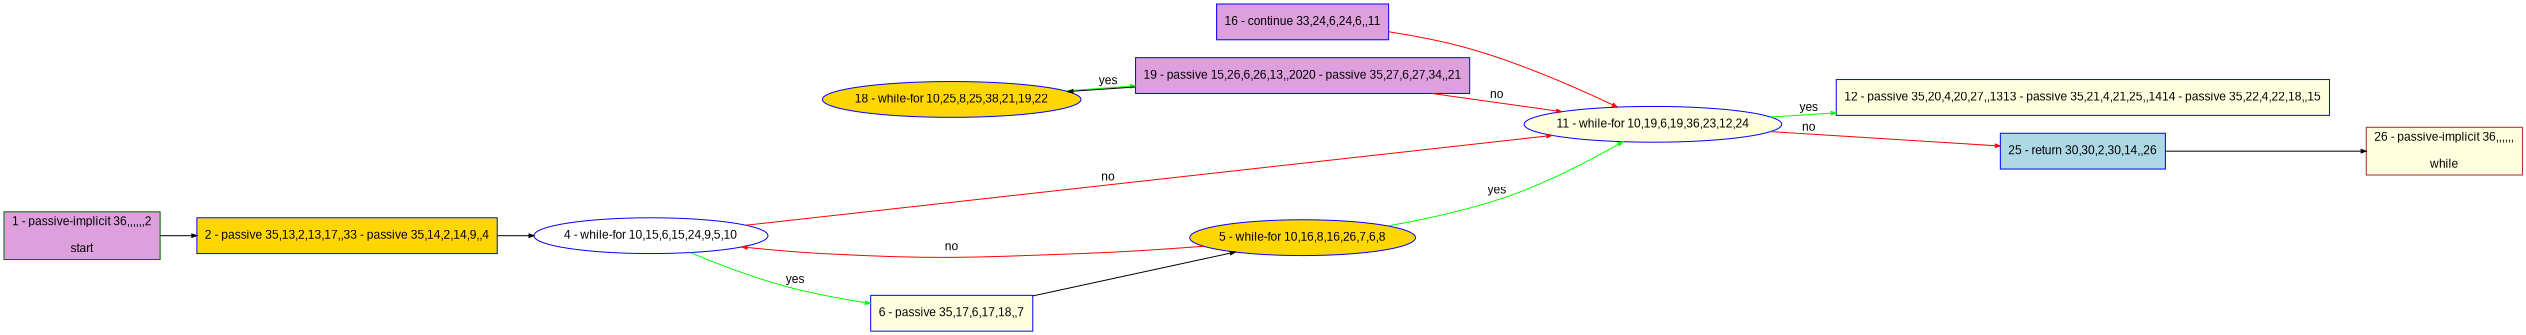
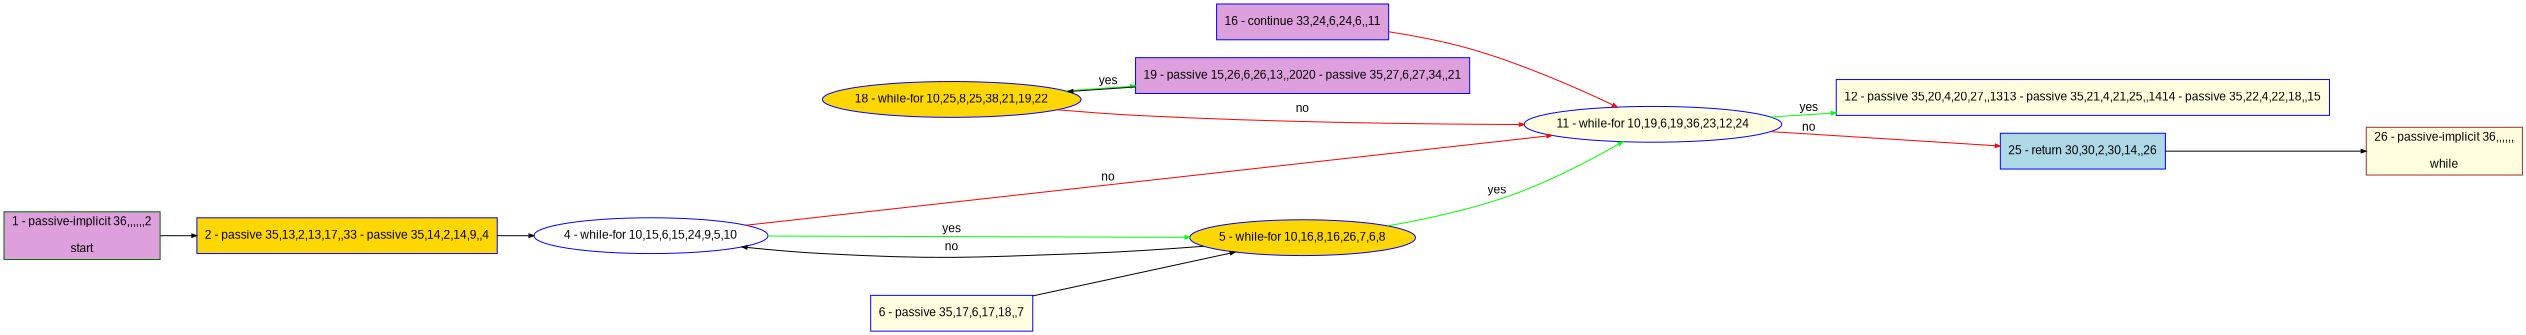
(1494, 102) -> (1288, 121)
(975, 257) -> (975, 257)
(776, 284) -> (976, 237)
